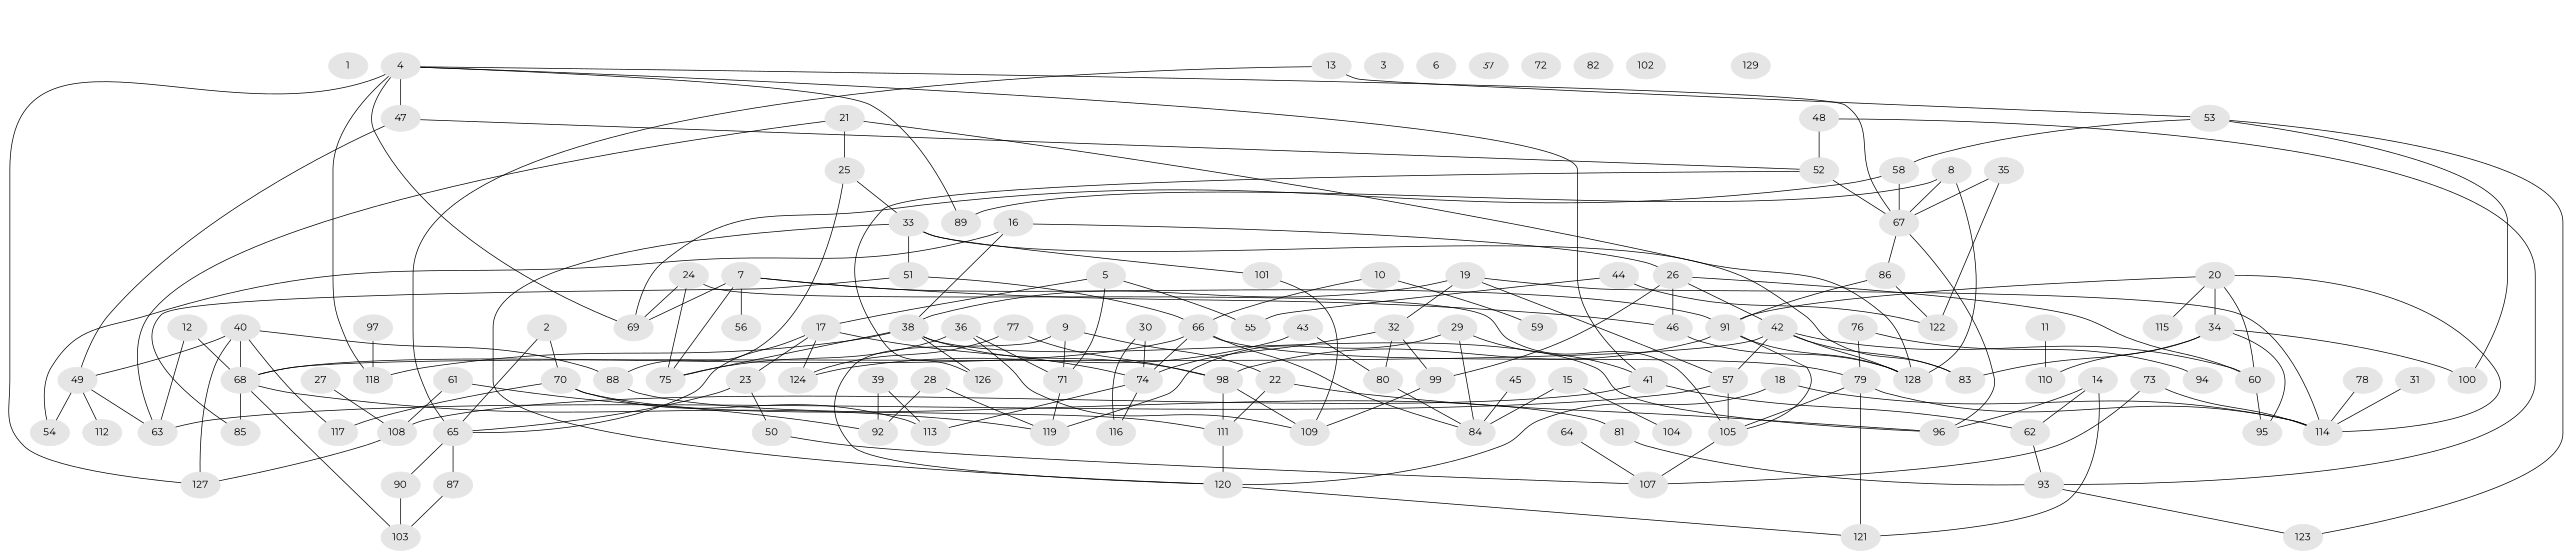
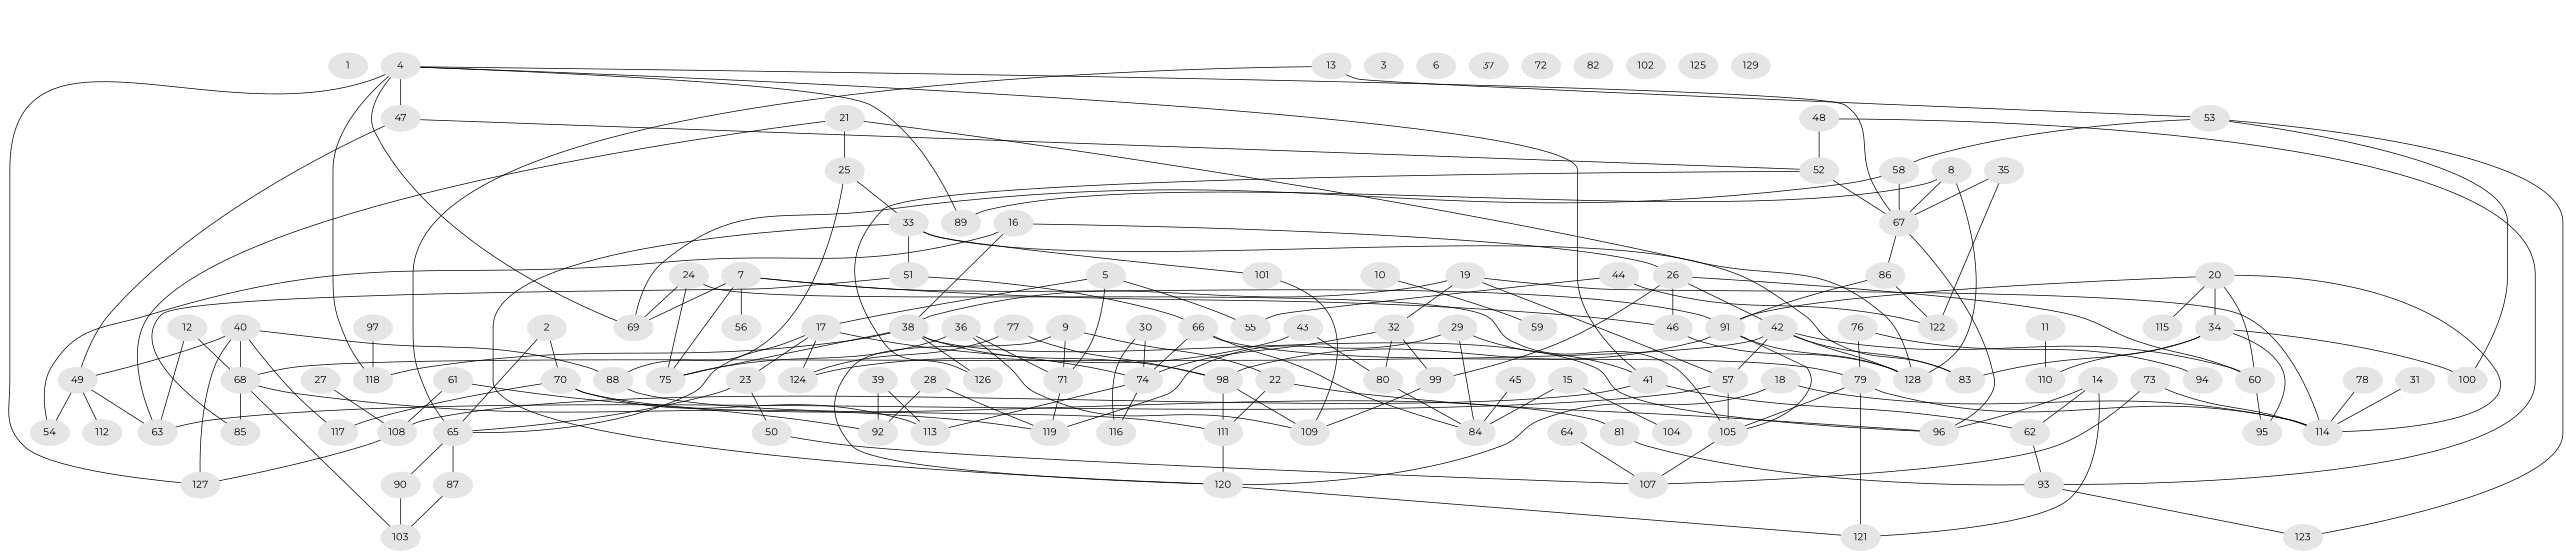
none -> (1698, 66)
(1253, 306) -> none
(722, 362) -> none
